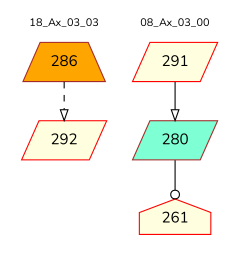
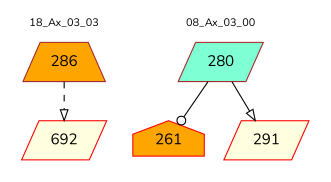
(175, 96) -> (241, 97)
(64, 140) -> (64, 140)
(175, 219) -> (169, 140)
